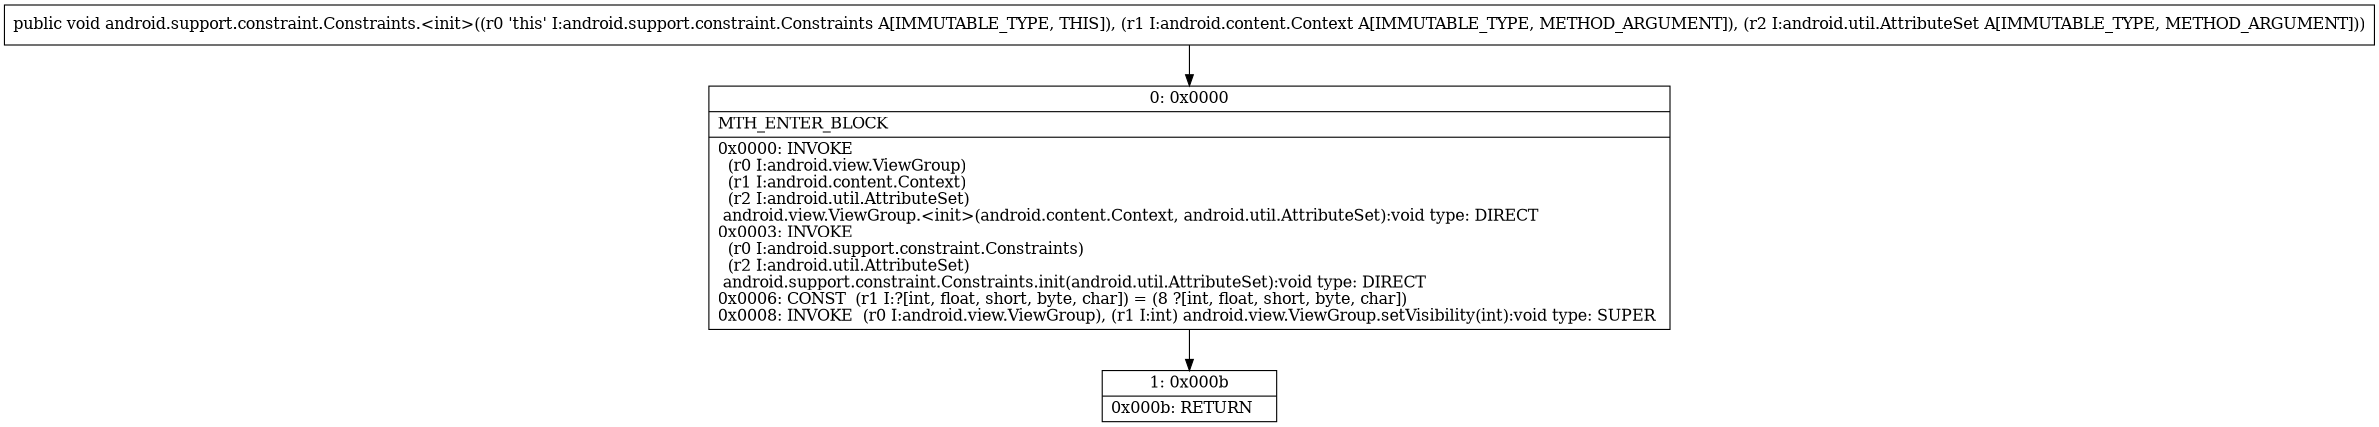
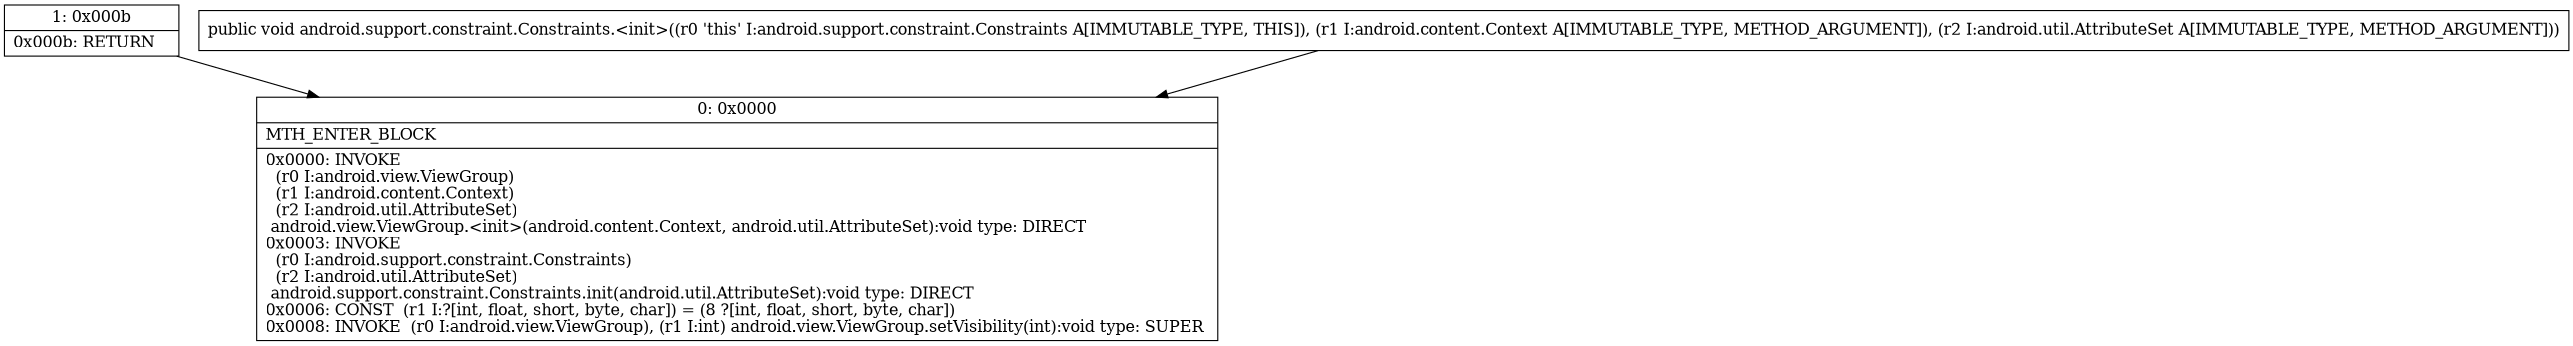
(1189, 345) -> (242, 75)
